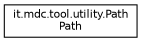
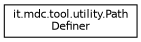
(71, 21) -> (71, 21)
